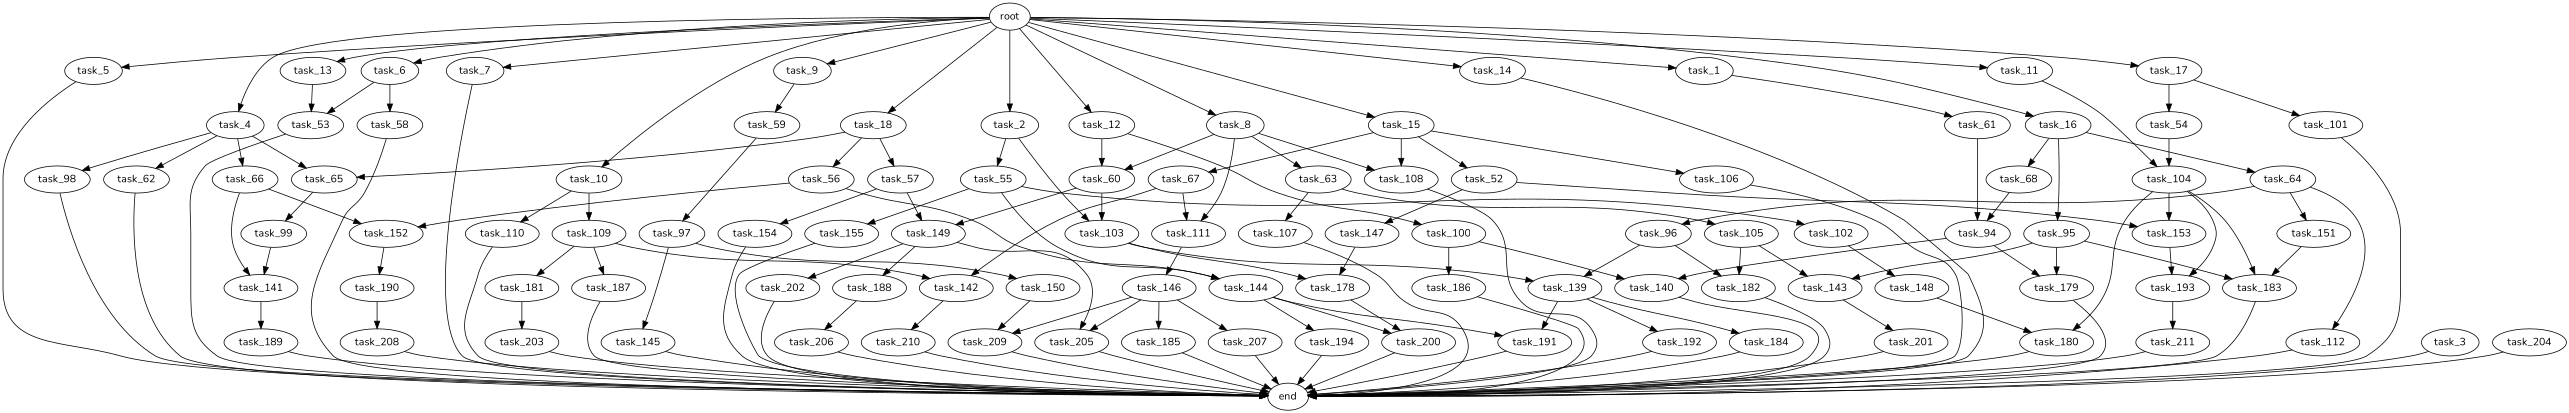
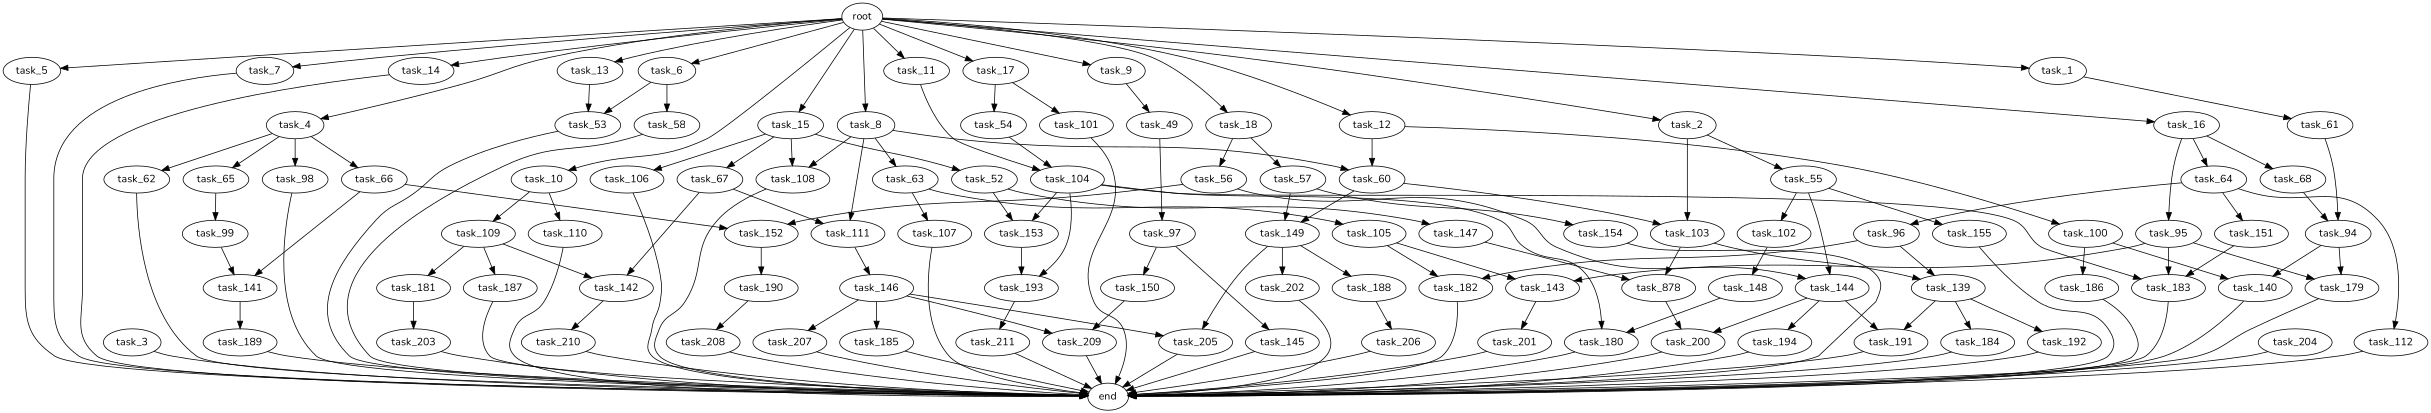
(767, 125) -> (1159, 125)
(617, 160) -> none
(1333, 288) -> (1659, 288)
